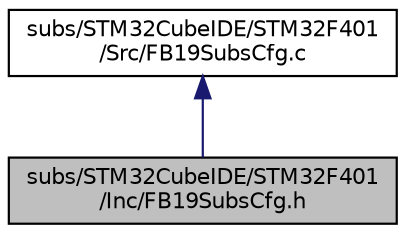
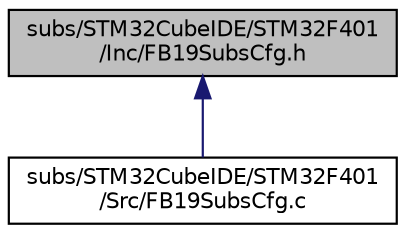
(203, 128) -> (203, 128)
